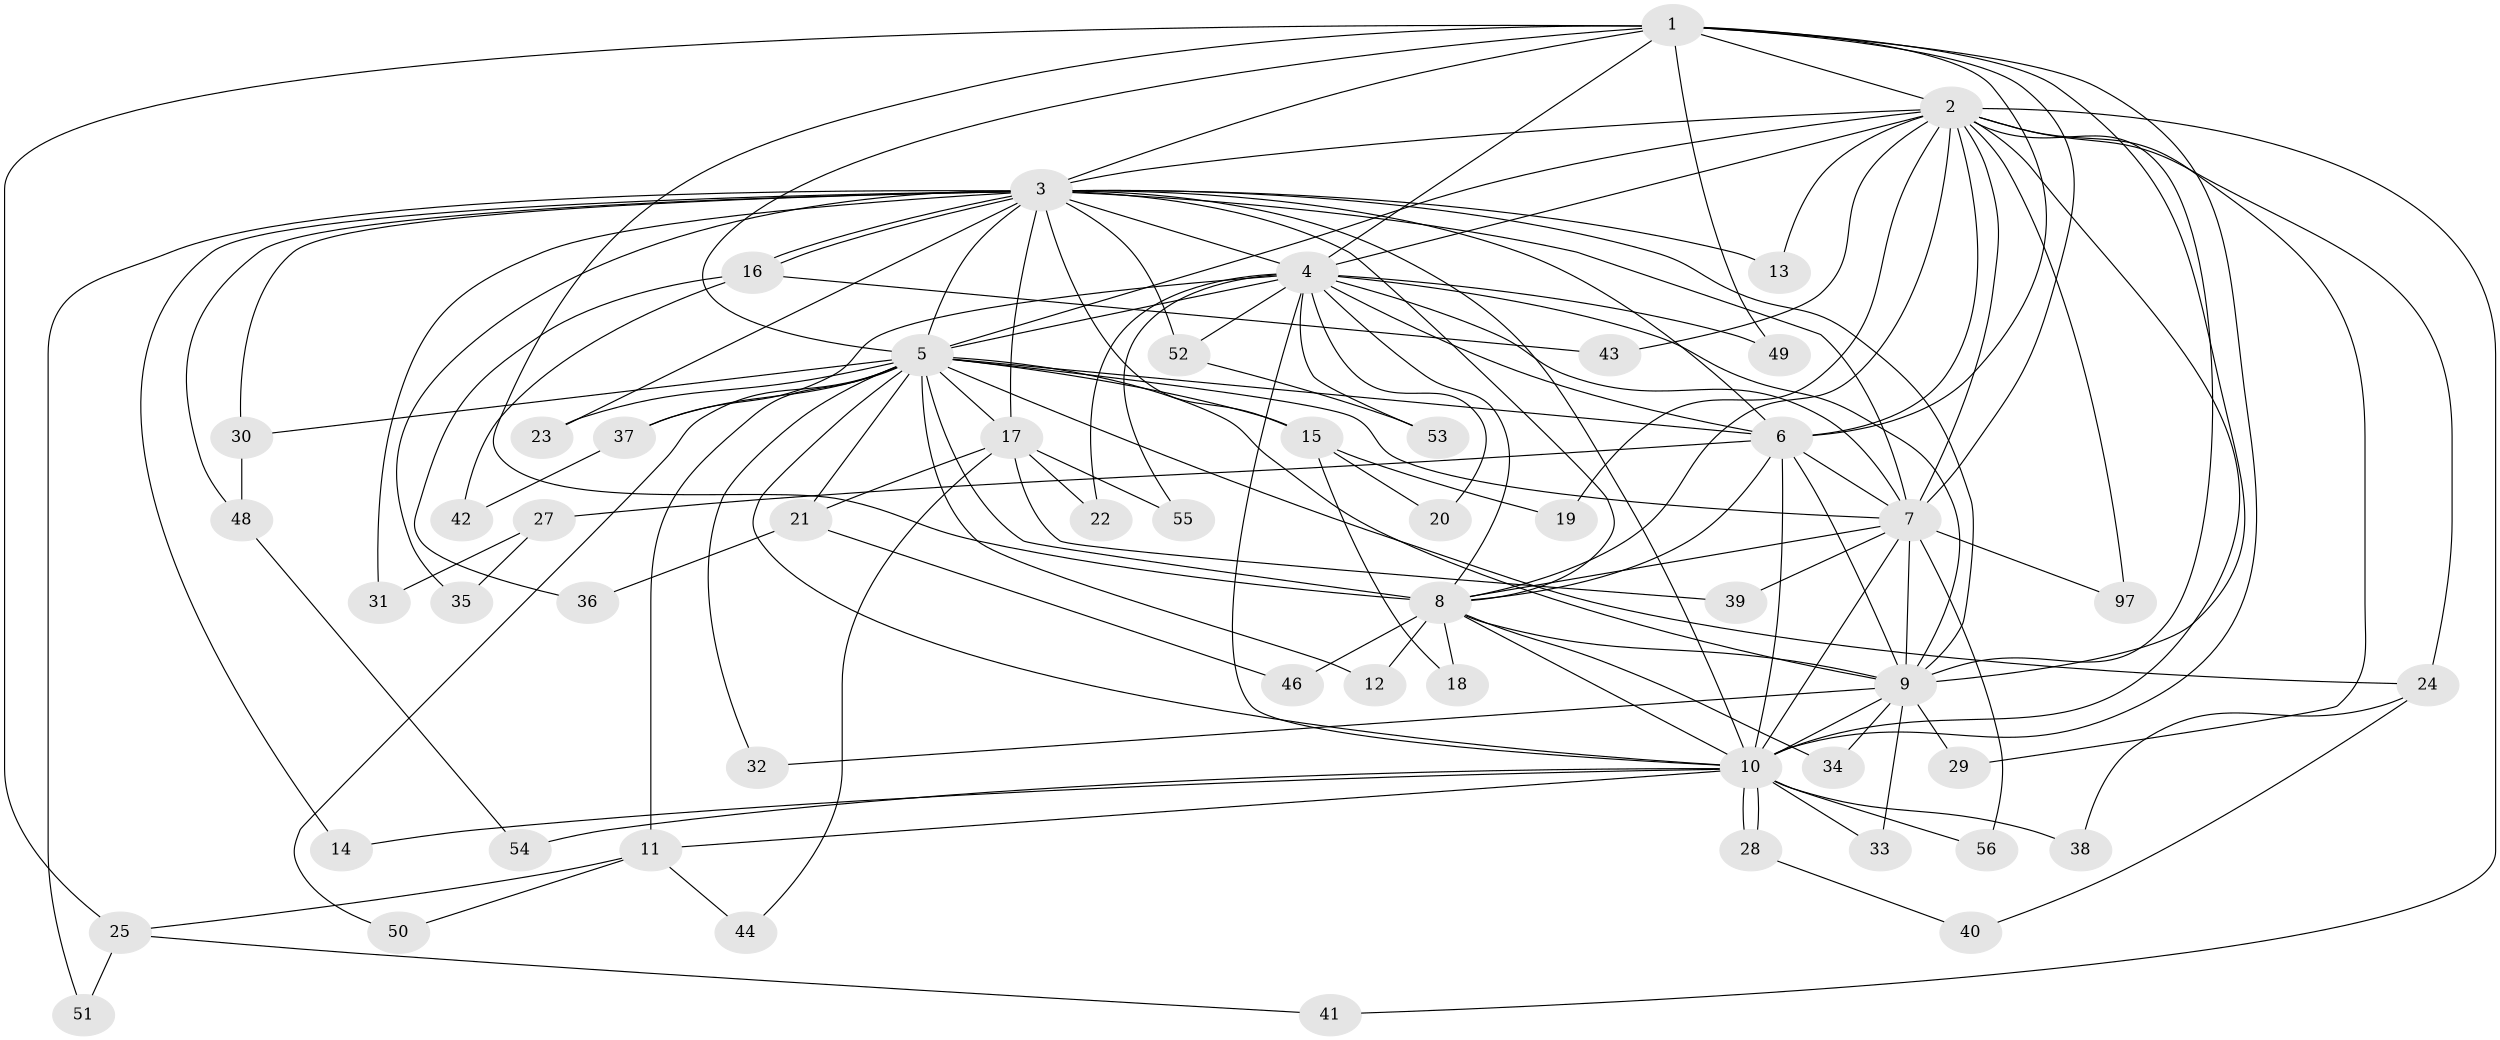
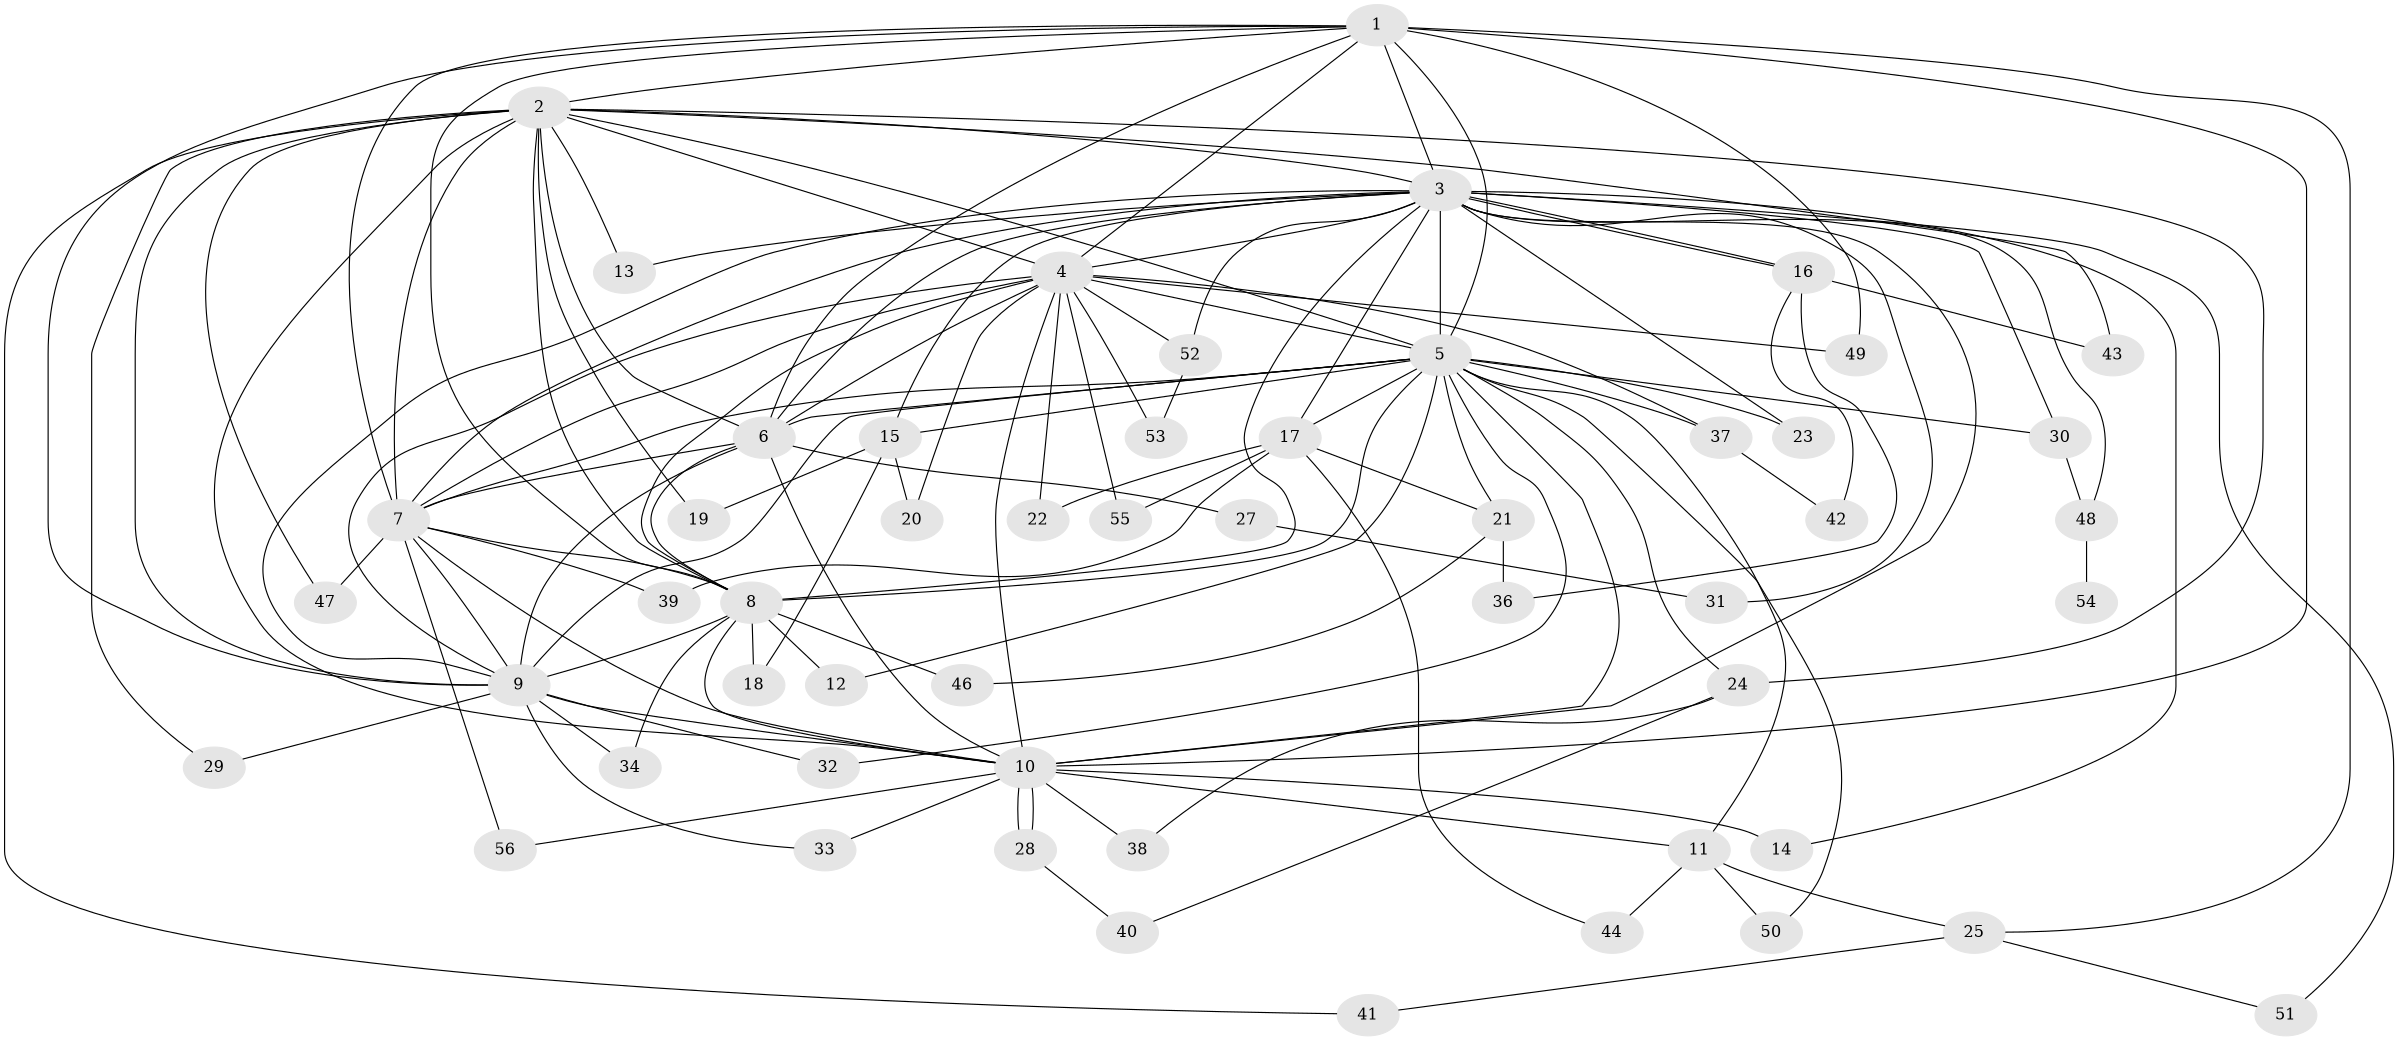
(462, 603) -> none
(2126, 603) -> (325, 603)
(1133, 784) -> none
